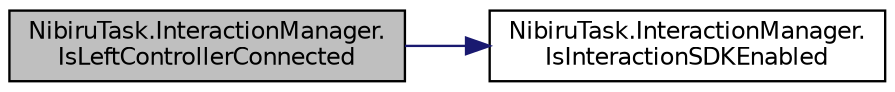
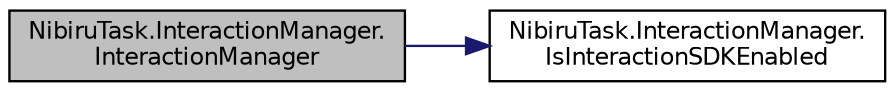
(207, 46) -> (207, 46)
